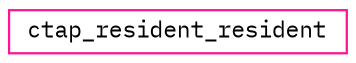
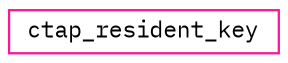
(178, 32) -> (144, 32)
